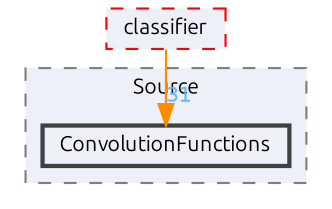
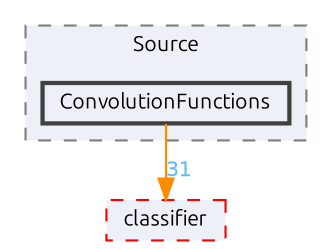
(166, 82) -> (166, 154)
